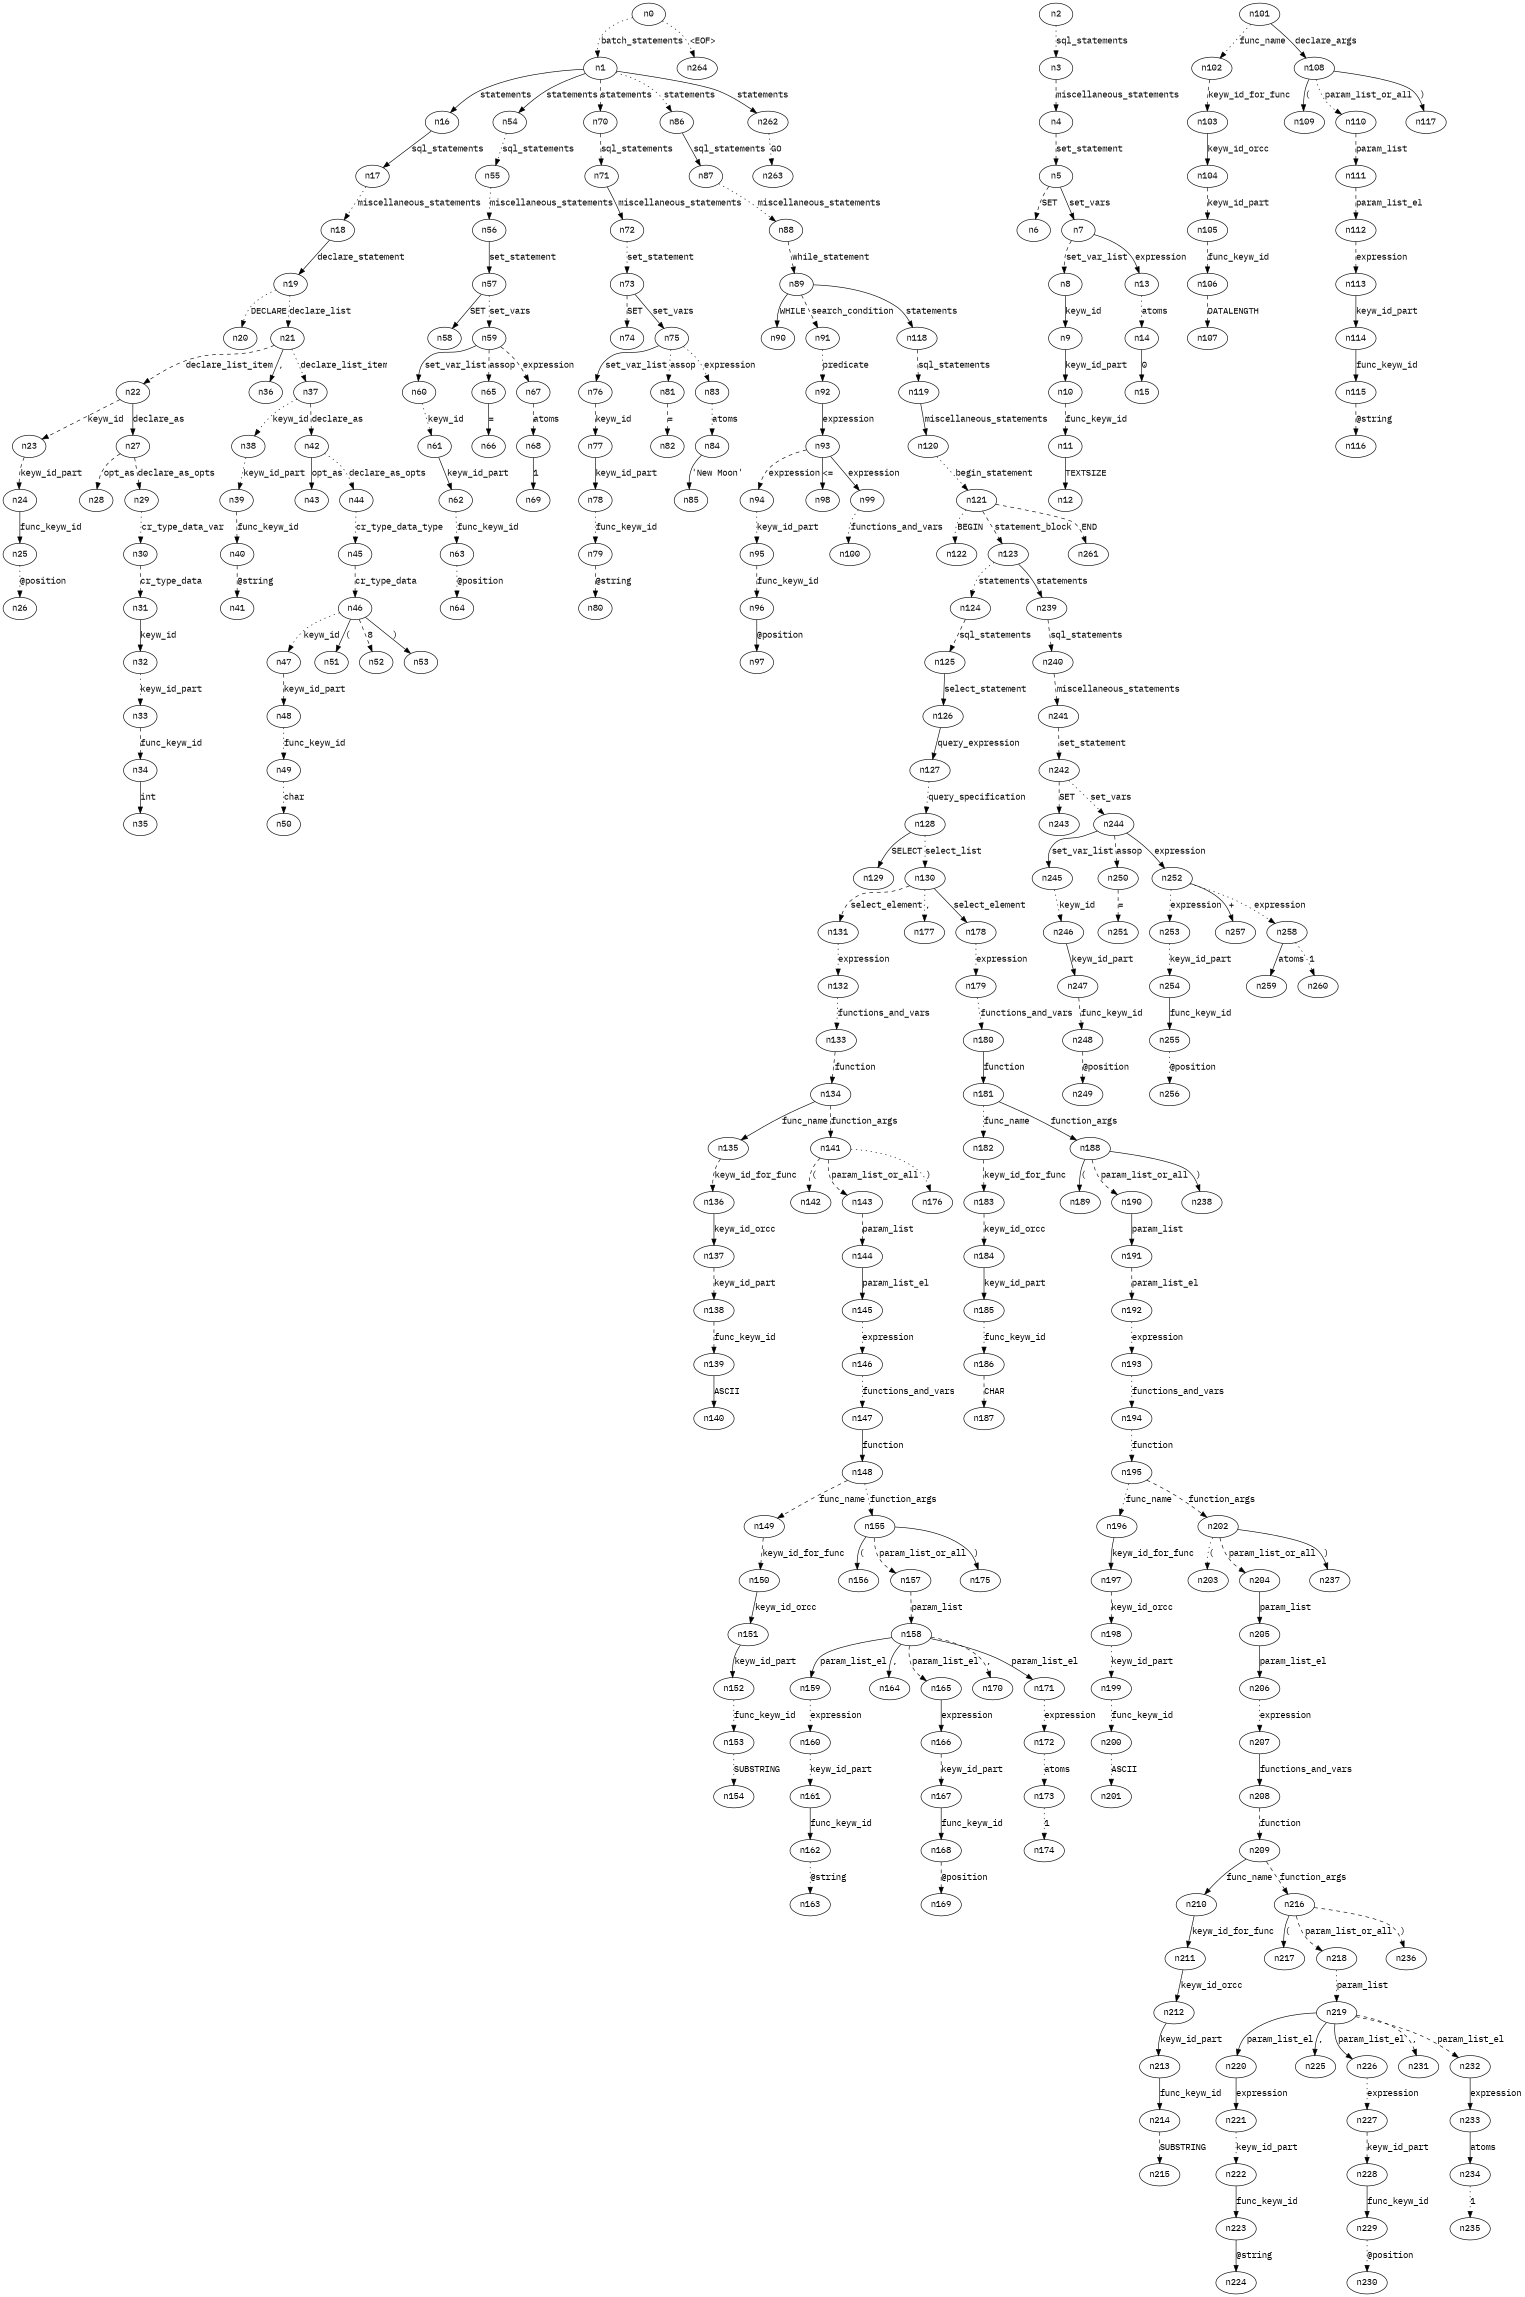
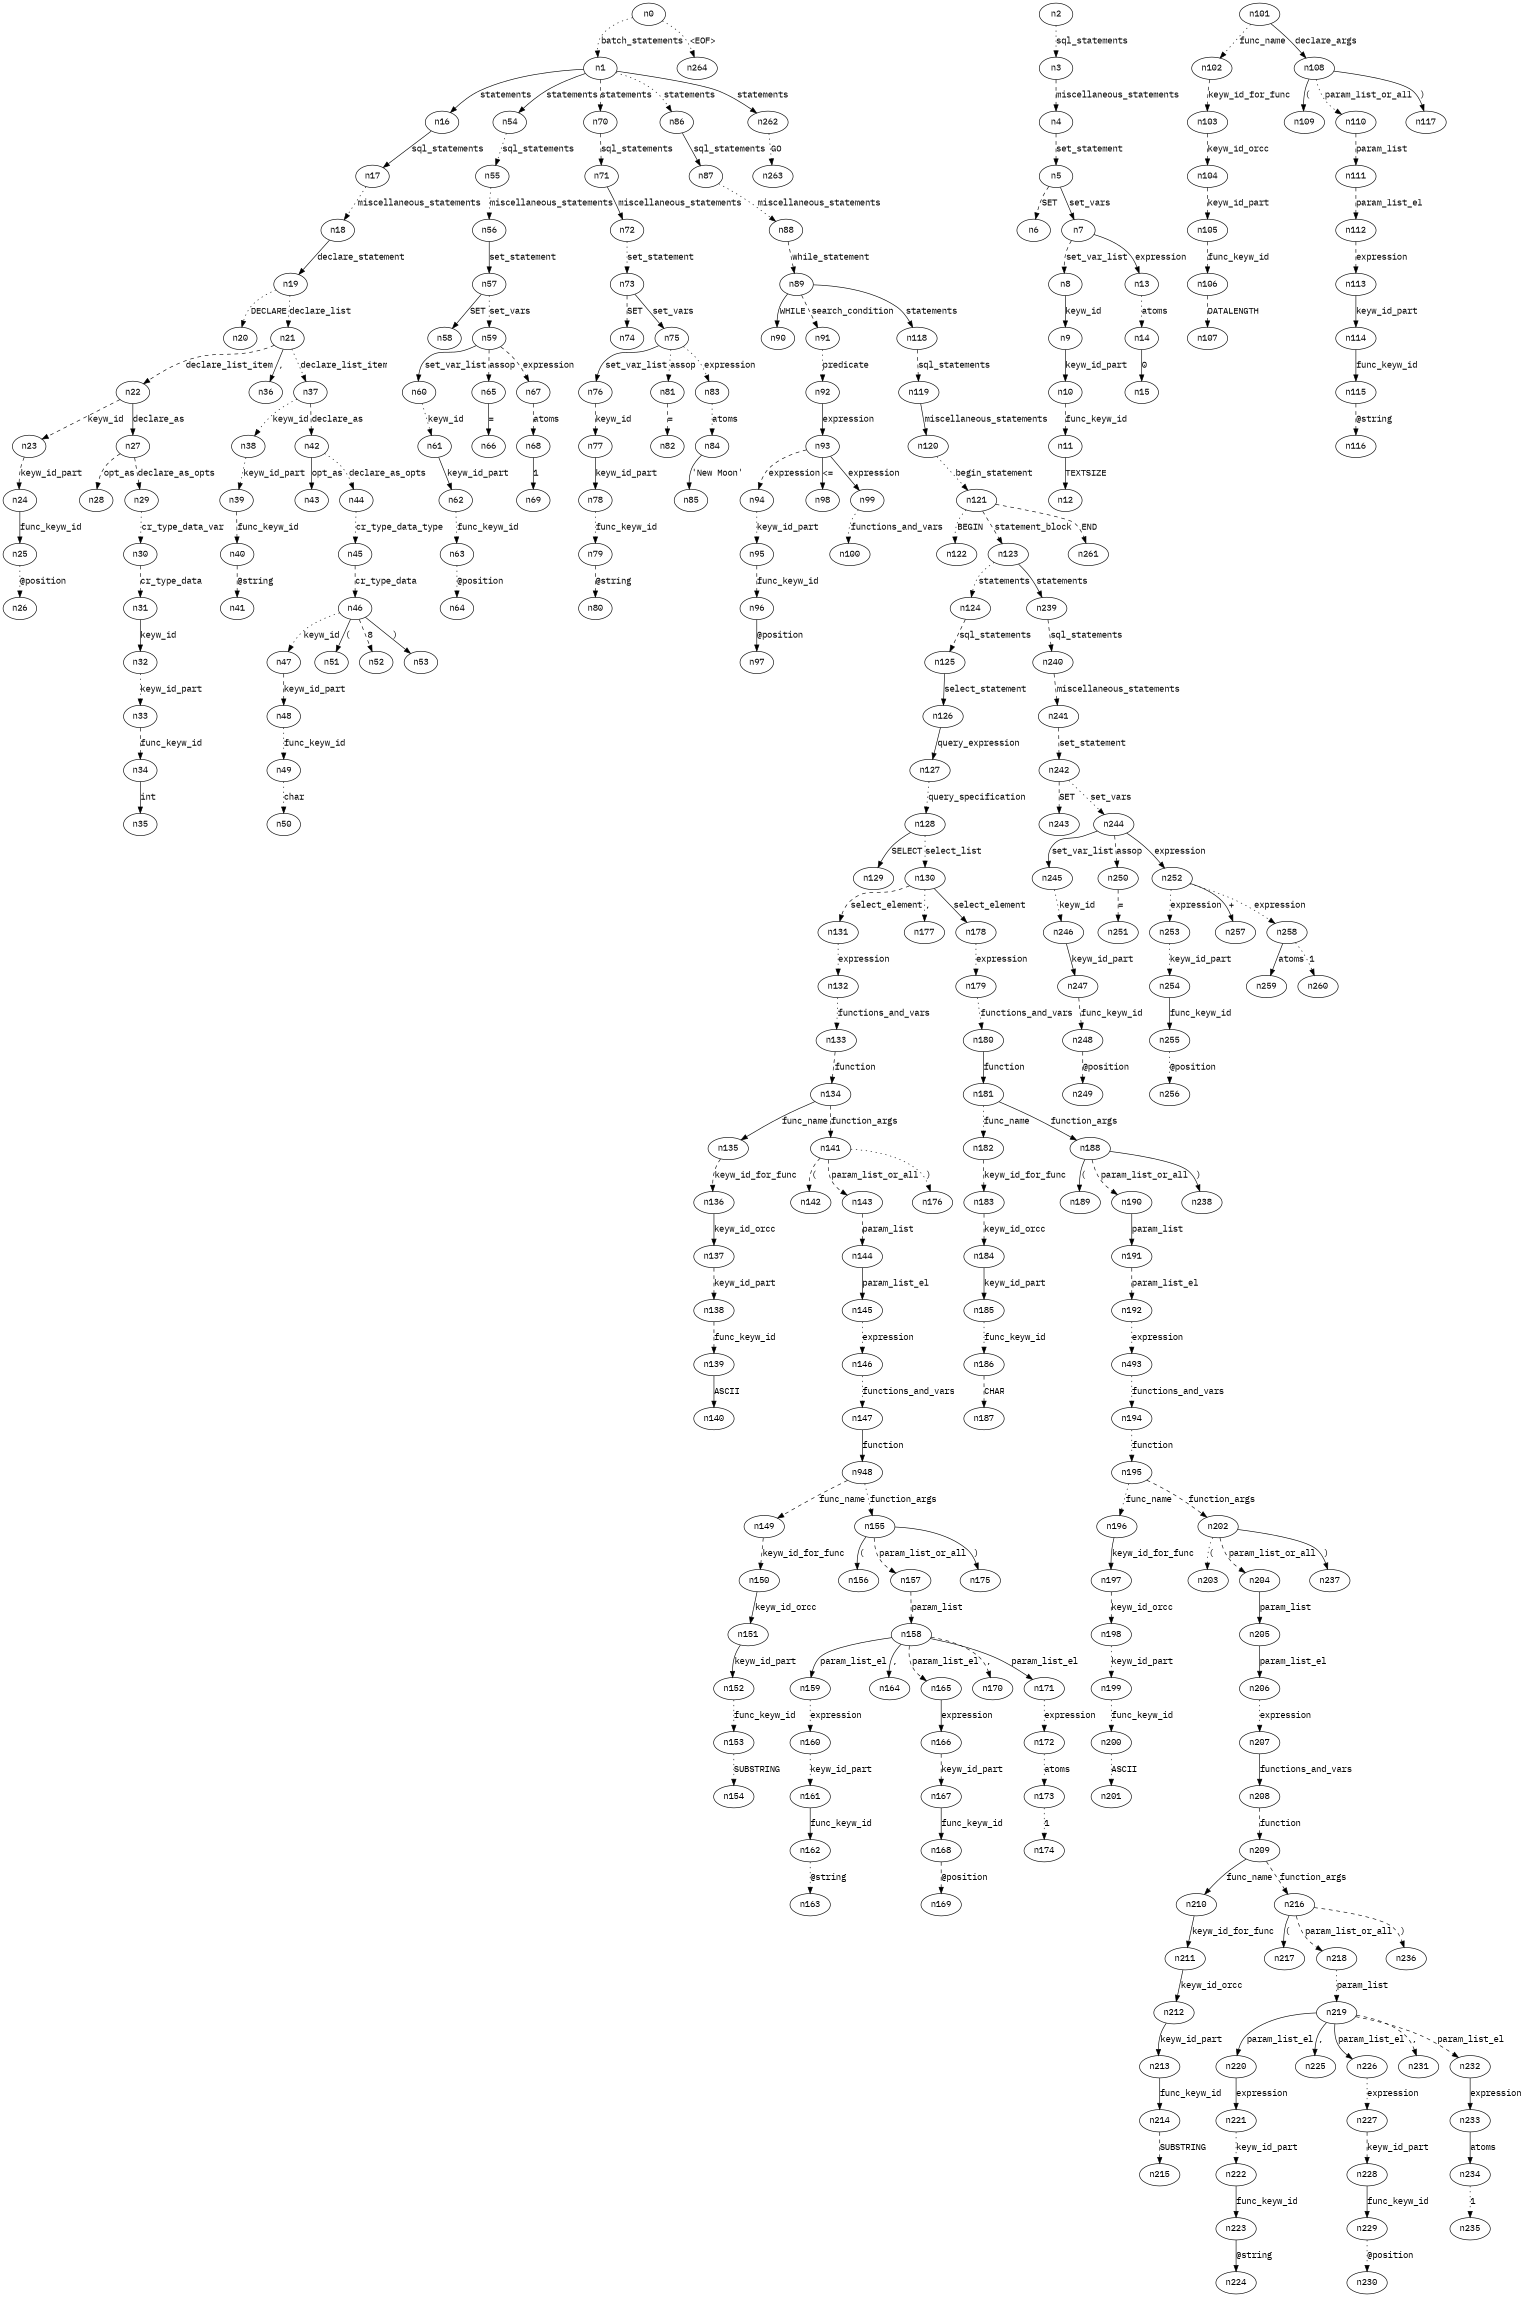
(1208, 146) -> (1208, 146)
(1132, 1365) -> (1132, 1365)
(862, 1473) -> (862, 1473)
